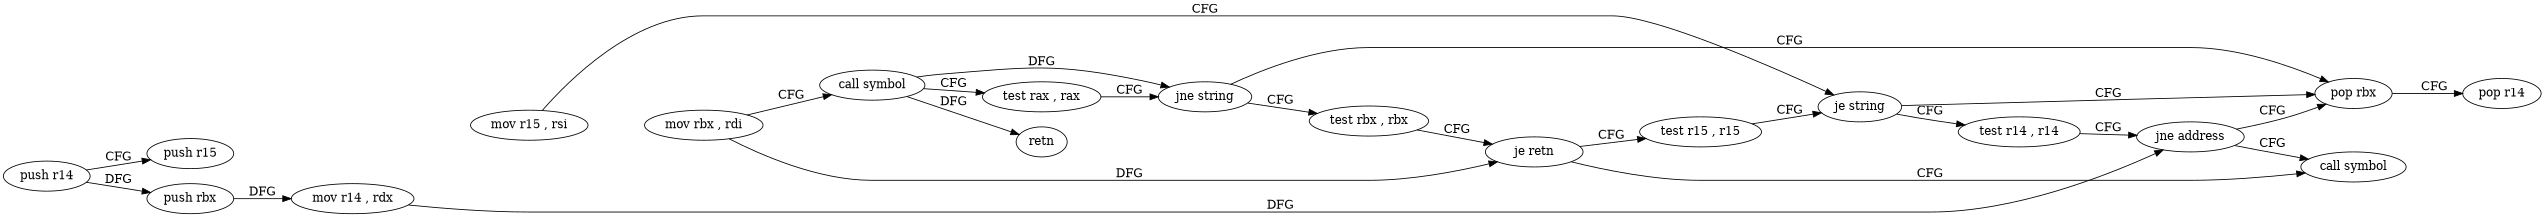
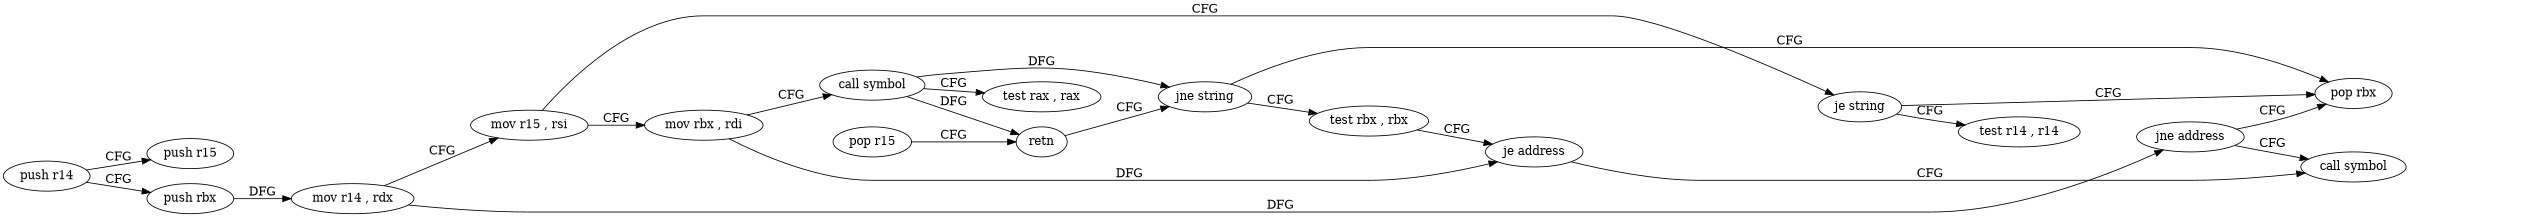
(2502, 93) -> none
(1125, 97) -> (1113, 122)
none -> (612, 125)
(1701, 132) -> none
(2104, 134) -> none
none -> (872, 142)
(1534, 152) -> (1534, 152)
none -> (437, 164)
(119, 180) -> (119, 180)
